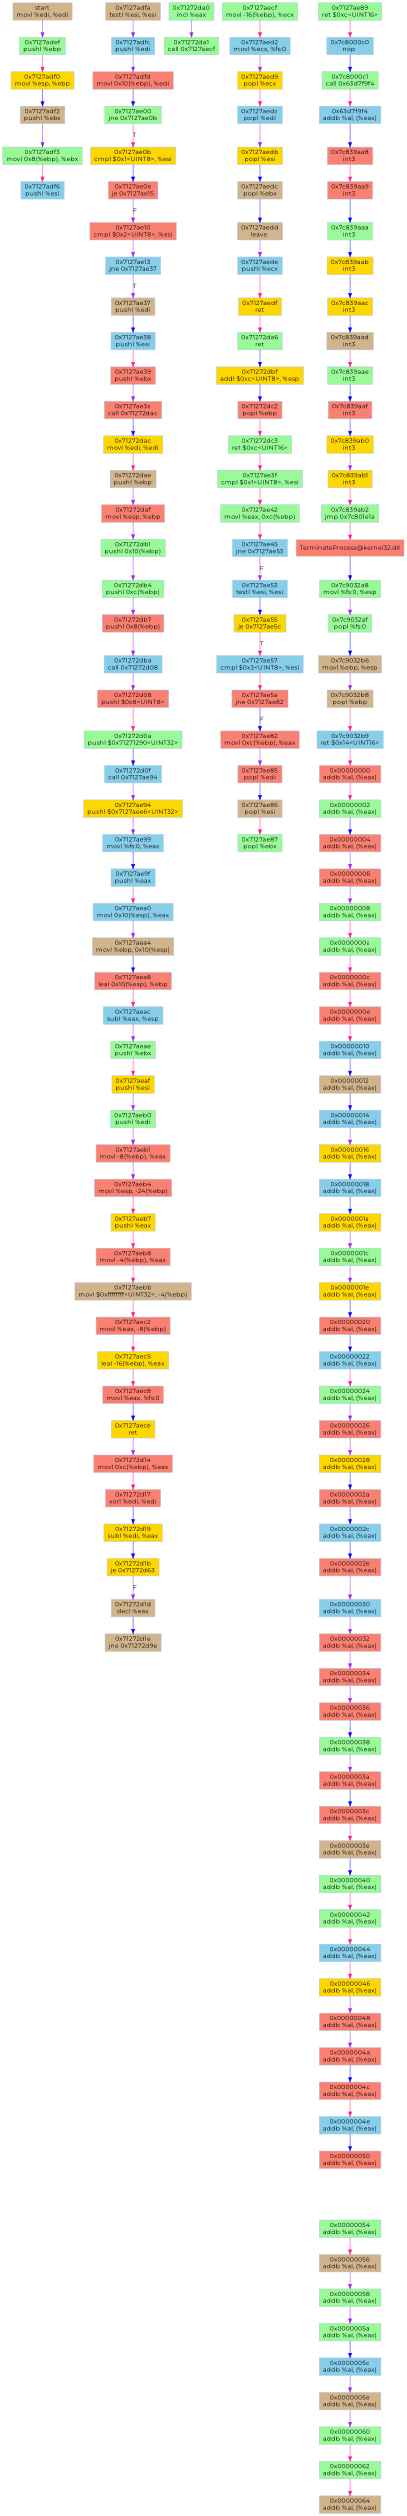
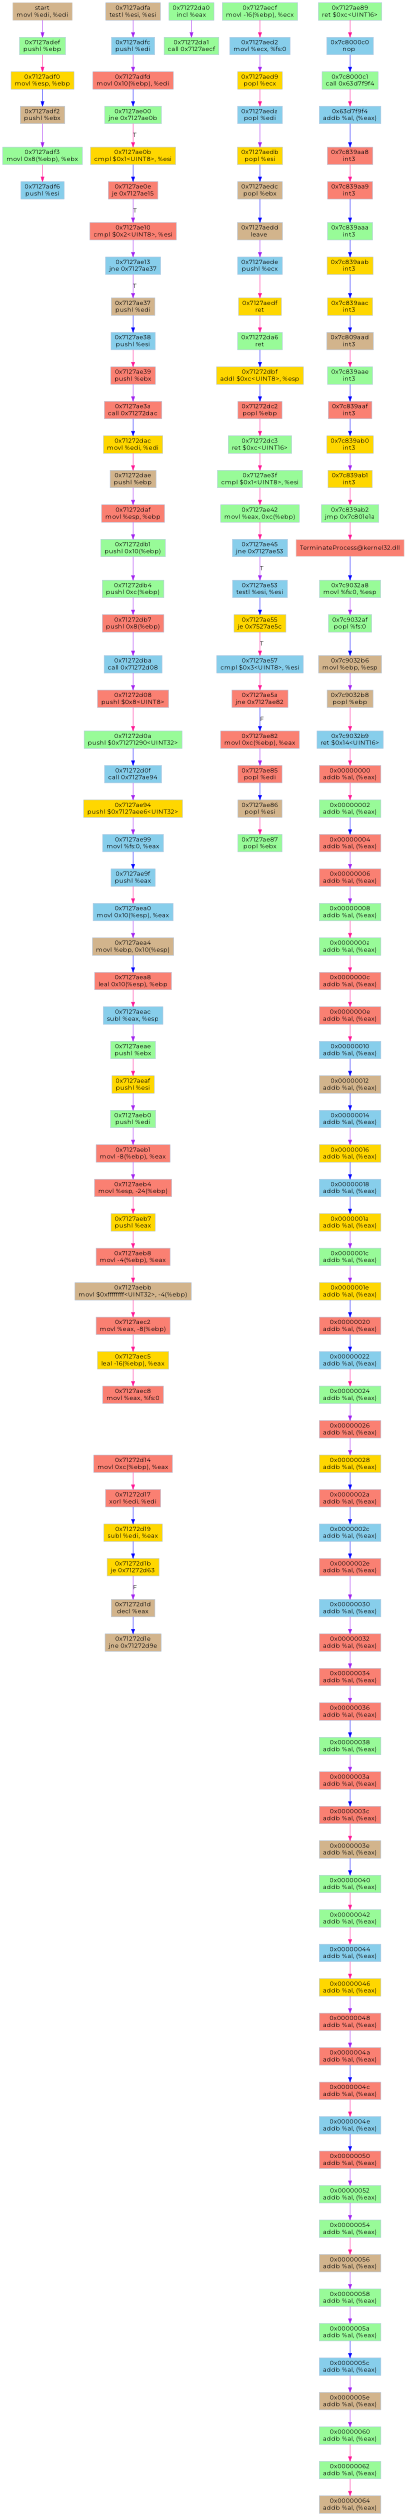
(135, 211) -> (135, 211)
(350, 341) -> (350, 341)
(262, 568) -> (262, 568)
(260, 623) -> (260, 623)
(133, 1429) -> none
none -> (350, 2194)
